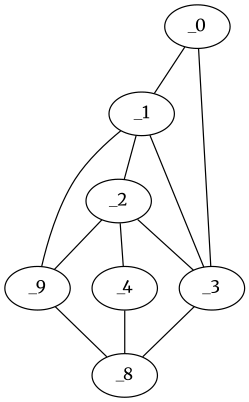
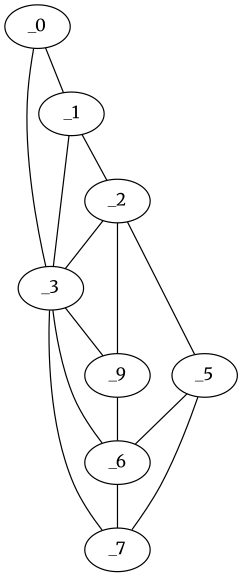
(68, 191) -> (84, 332)
(125, 288) -> (205, 375)
(125, 375) -> (117, 463)
none -> (117, 550)
